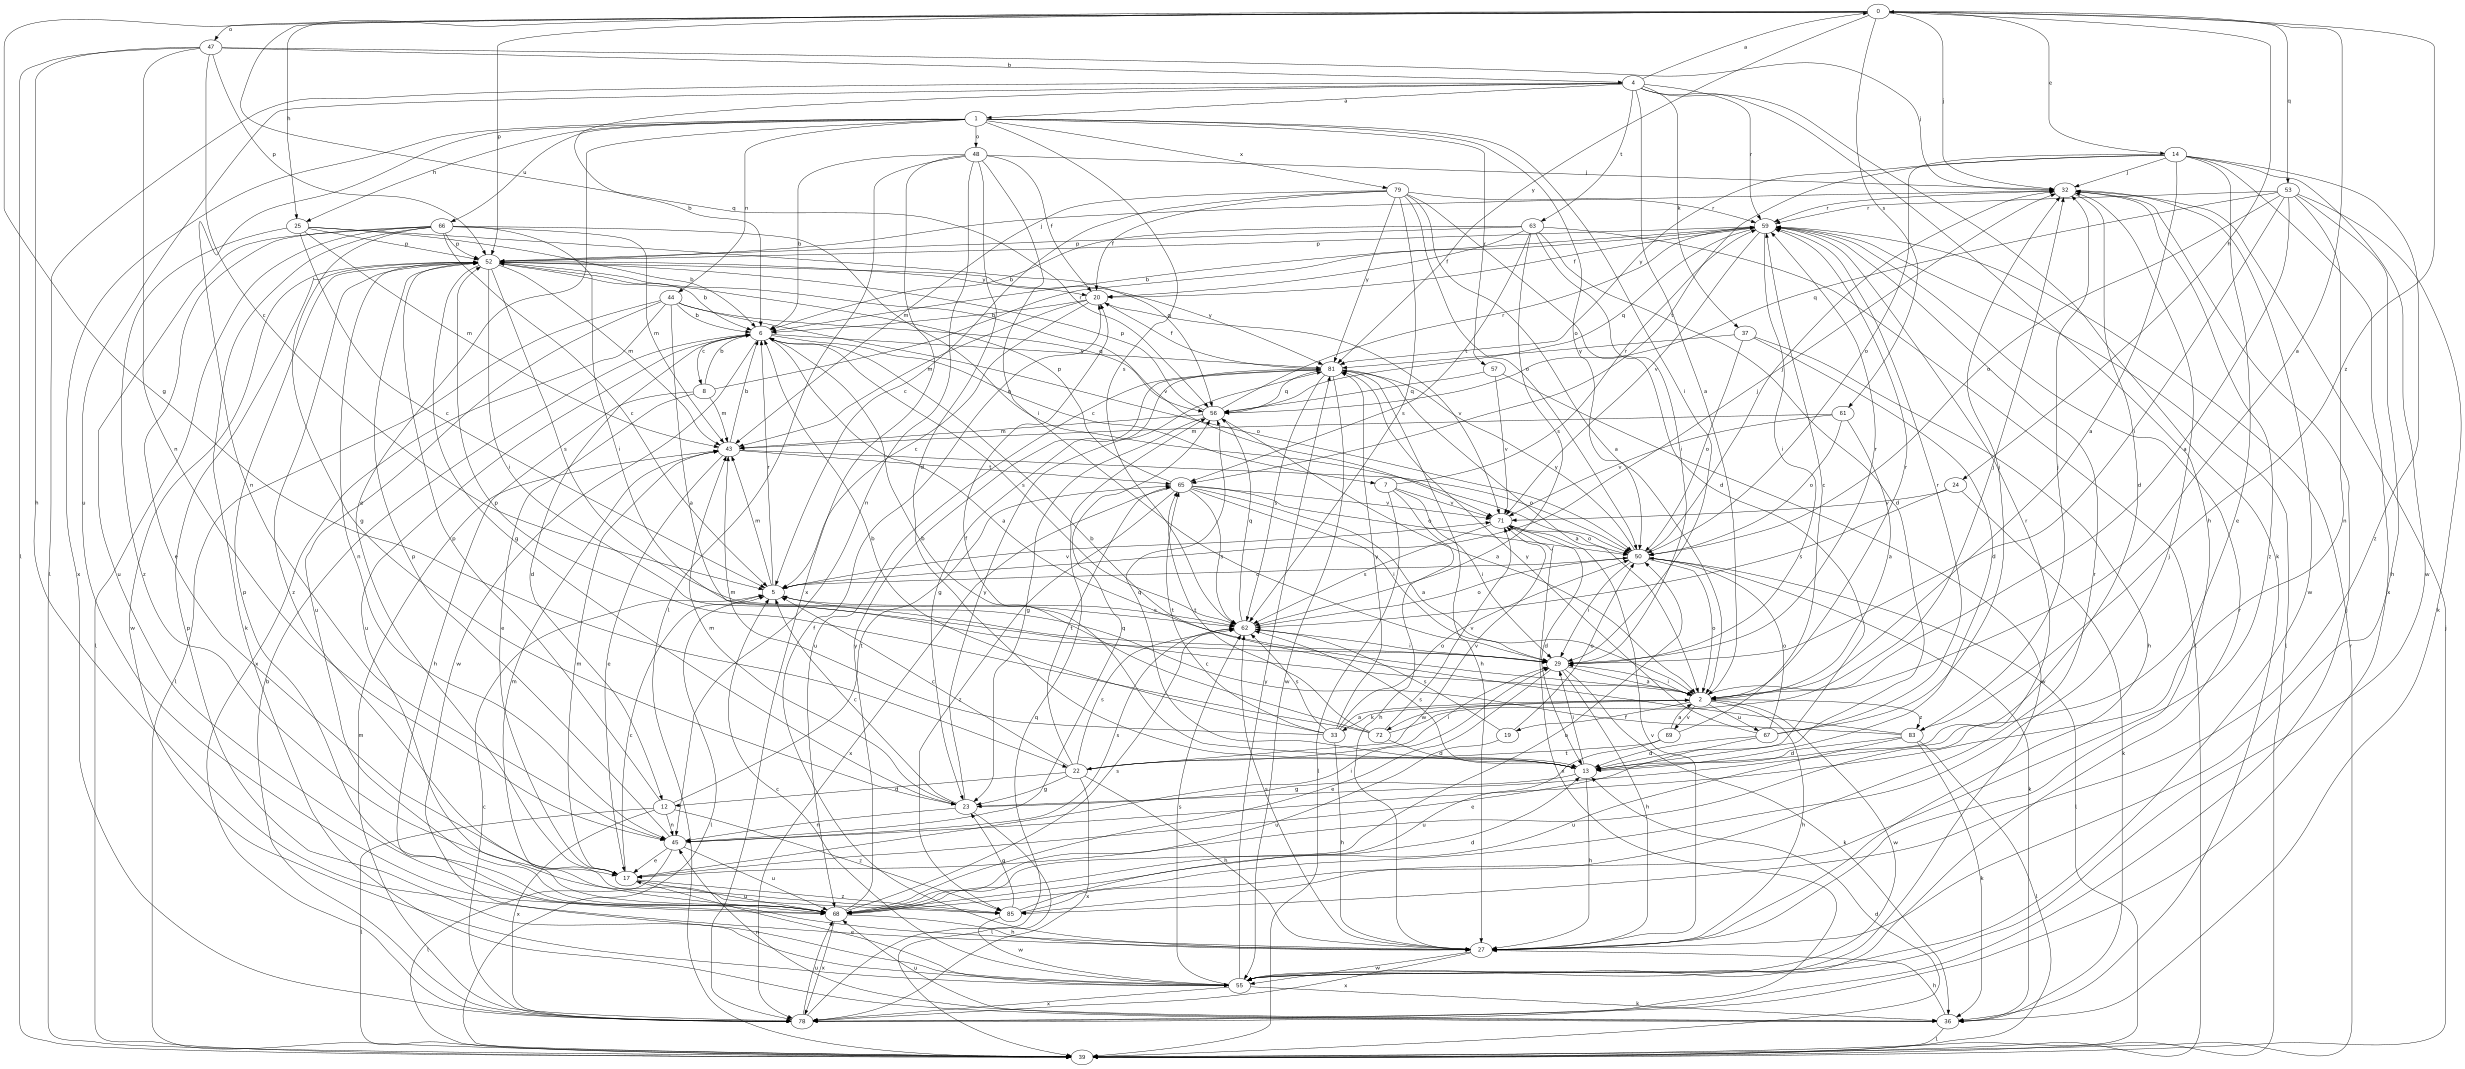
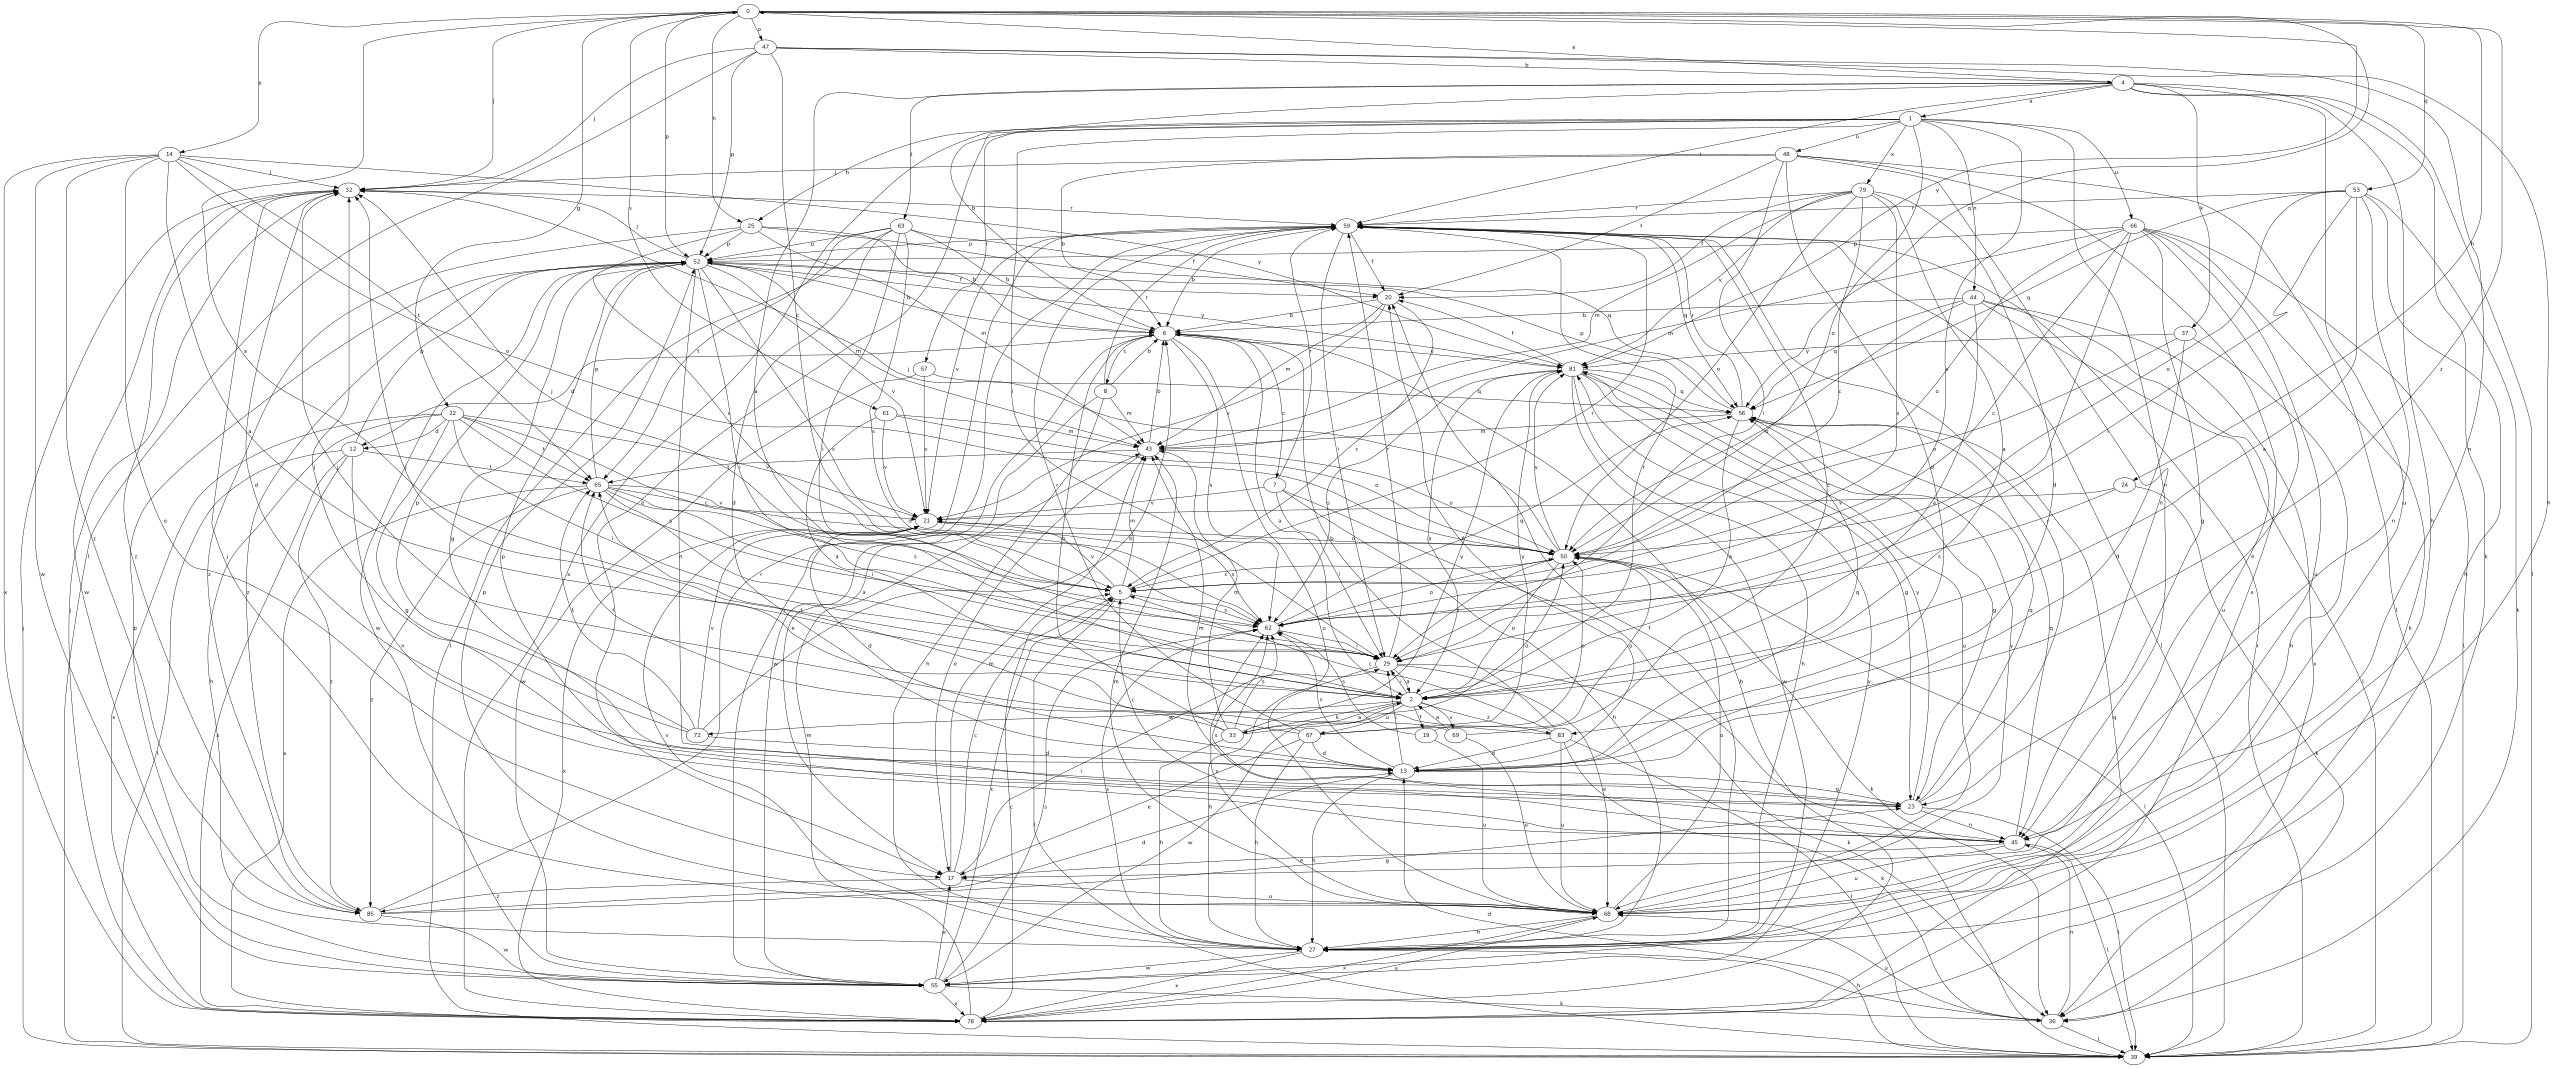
(984, 280) -> (961, 280)
(767, 465) -> (1553, 429)
(1501, 521) -> (927, 521)
none -> (2019, 540)
(1476, 755) -> (1000, 669)
(1752, 898) -> (1255, 850)
